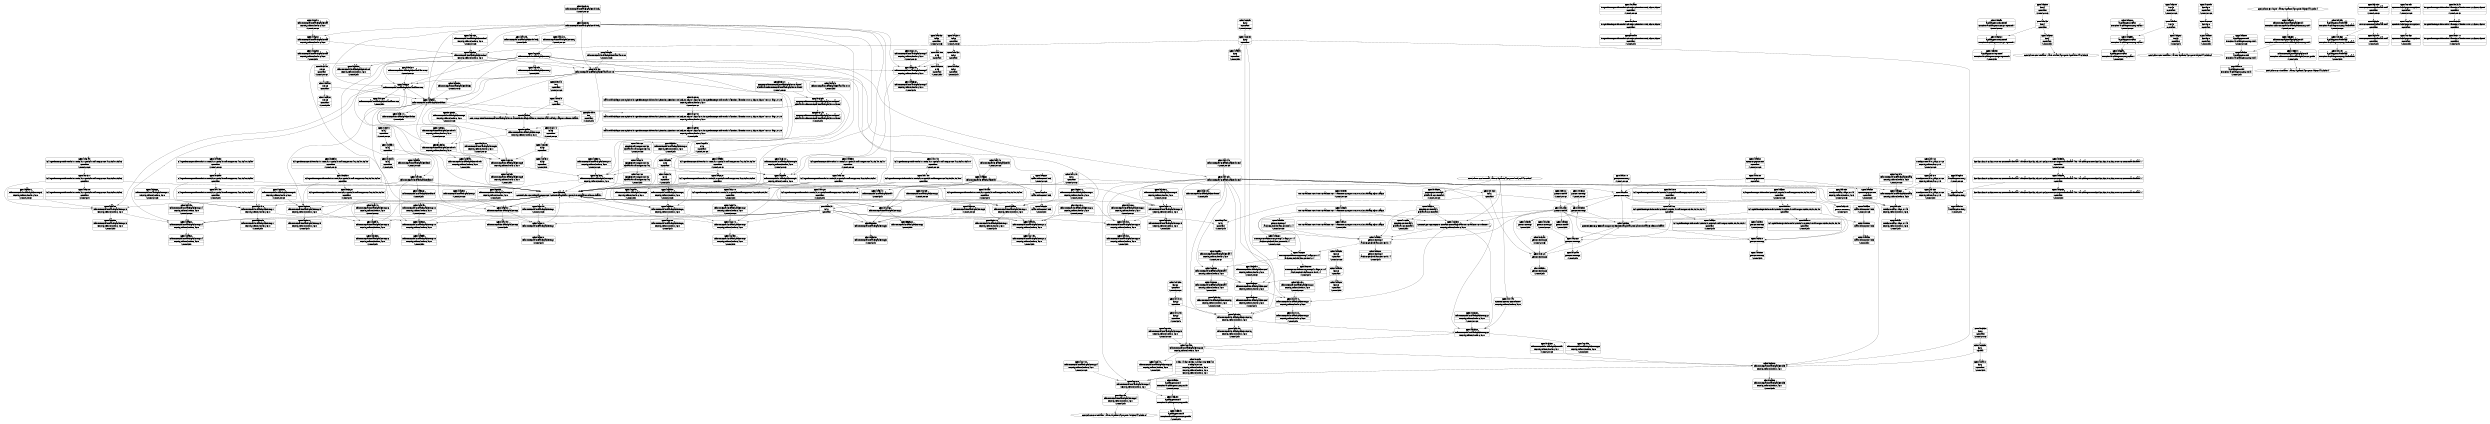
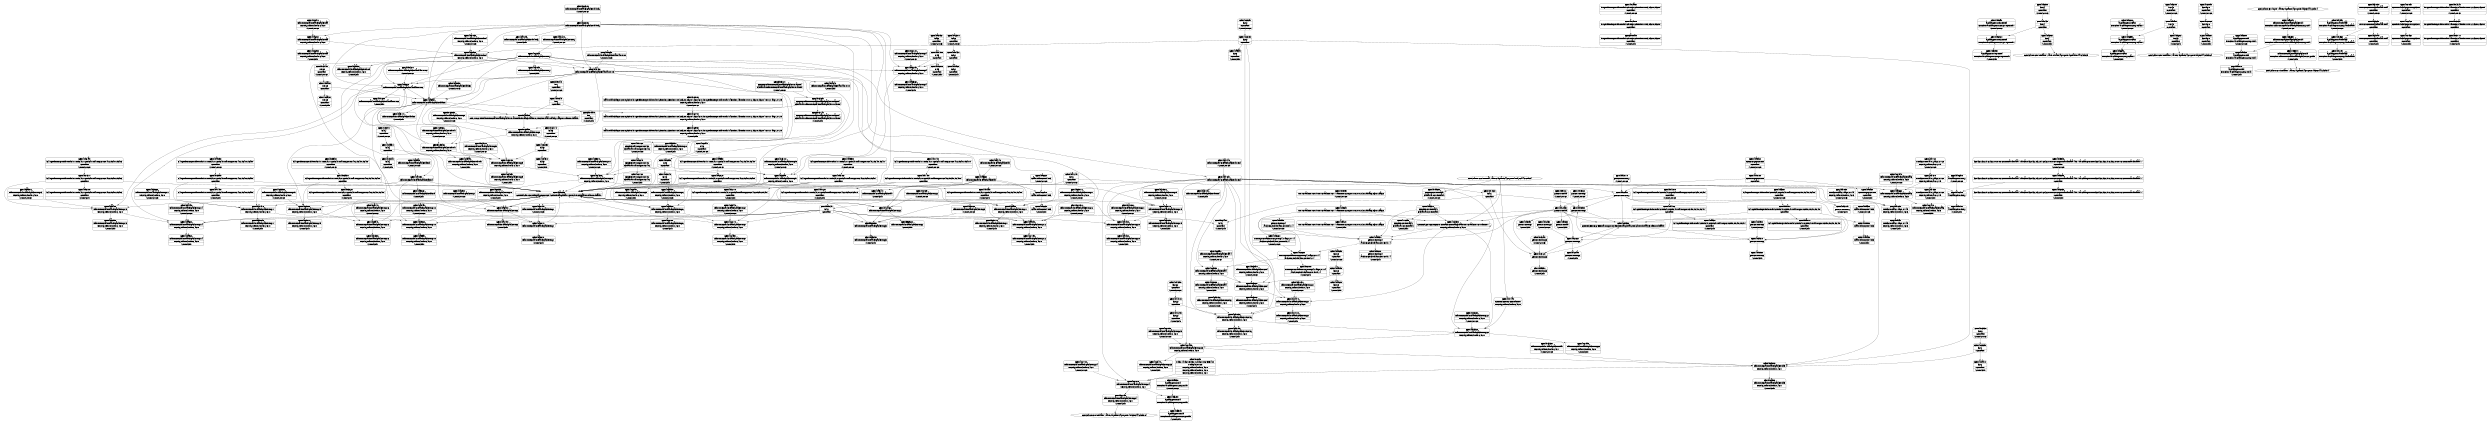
none -> (1928, 209)
(1980, 351) -> (1980, 351)
